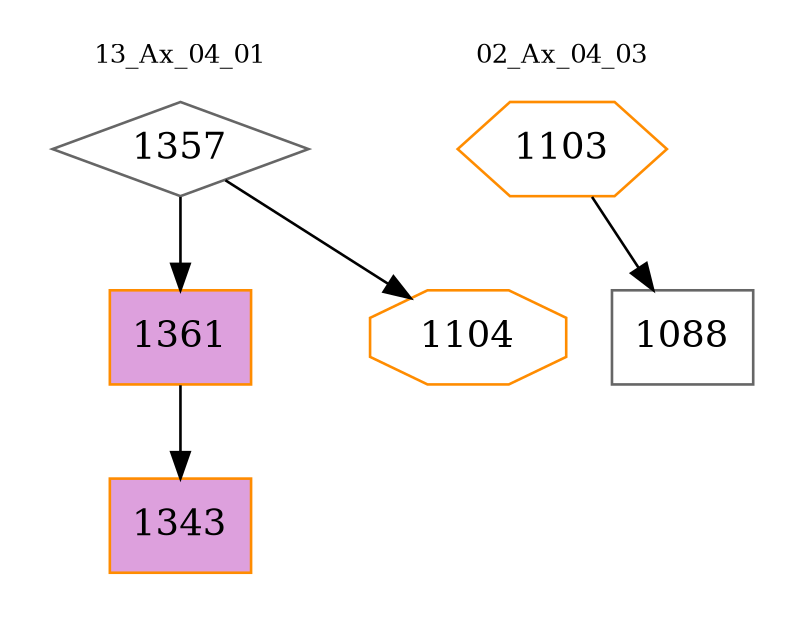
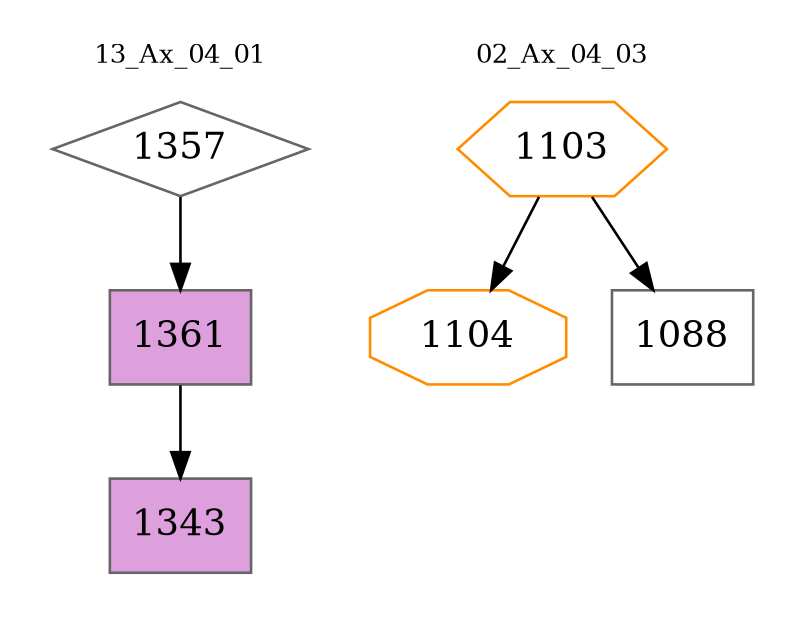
(307, 232) -> (521, 232)
(180, 337) -> (180, 337)
(180, 526) -> (180, 526)
